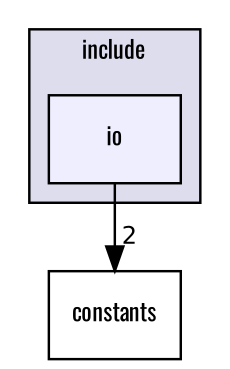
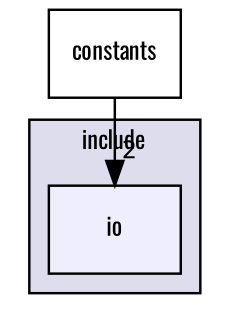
(115, 218) -> (115, 134)
